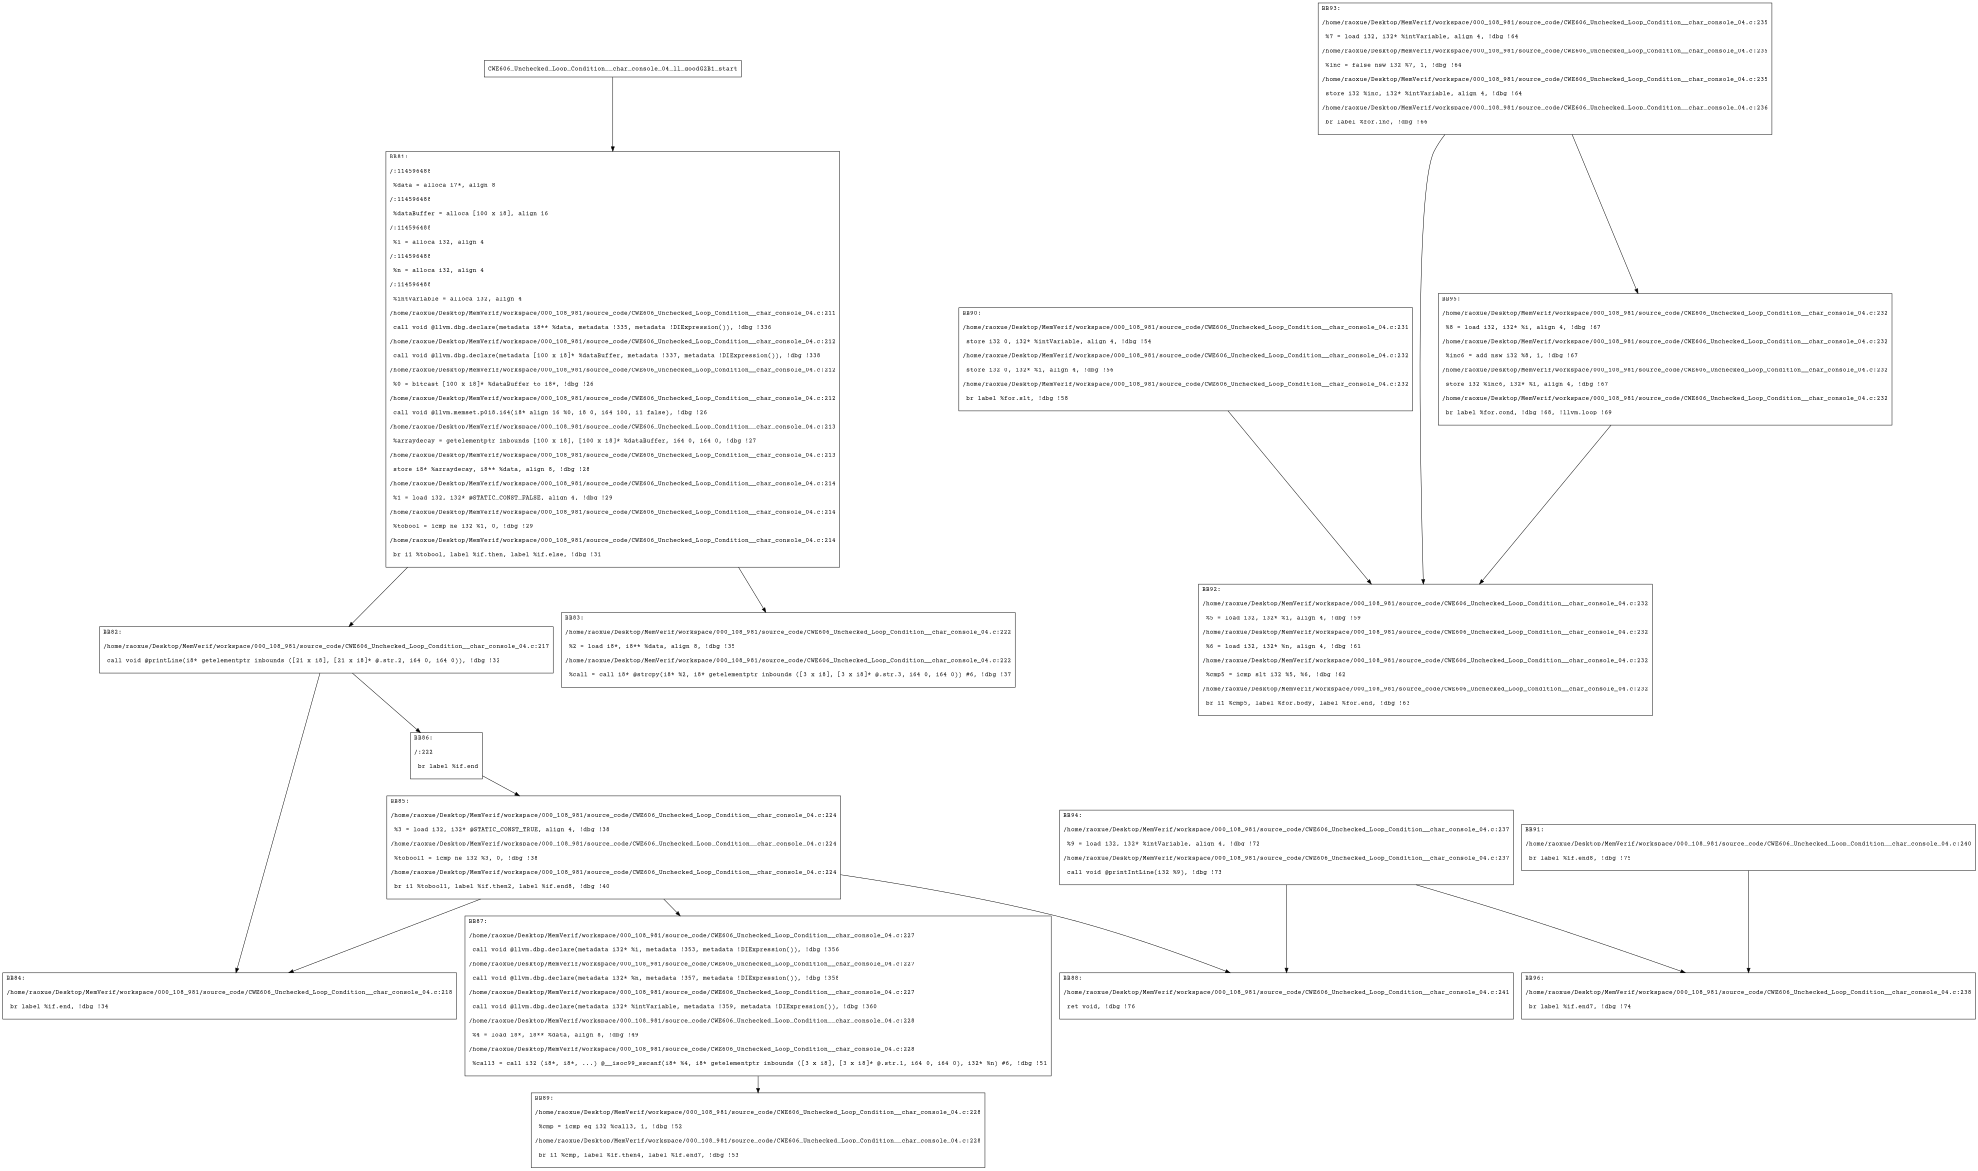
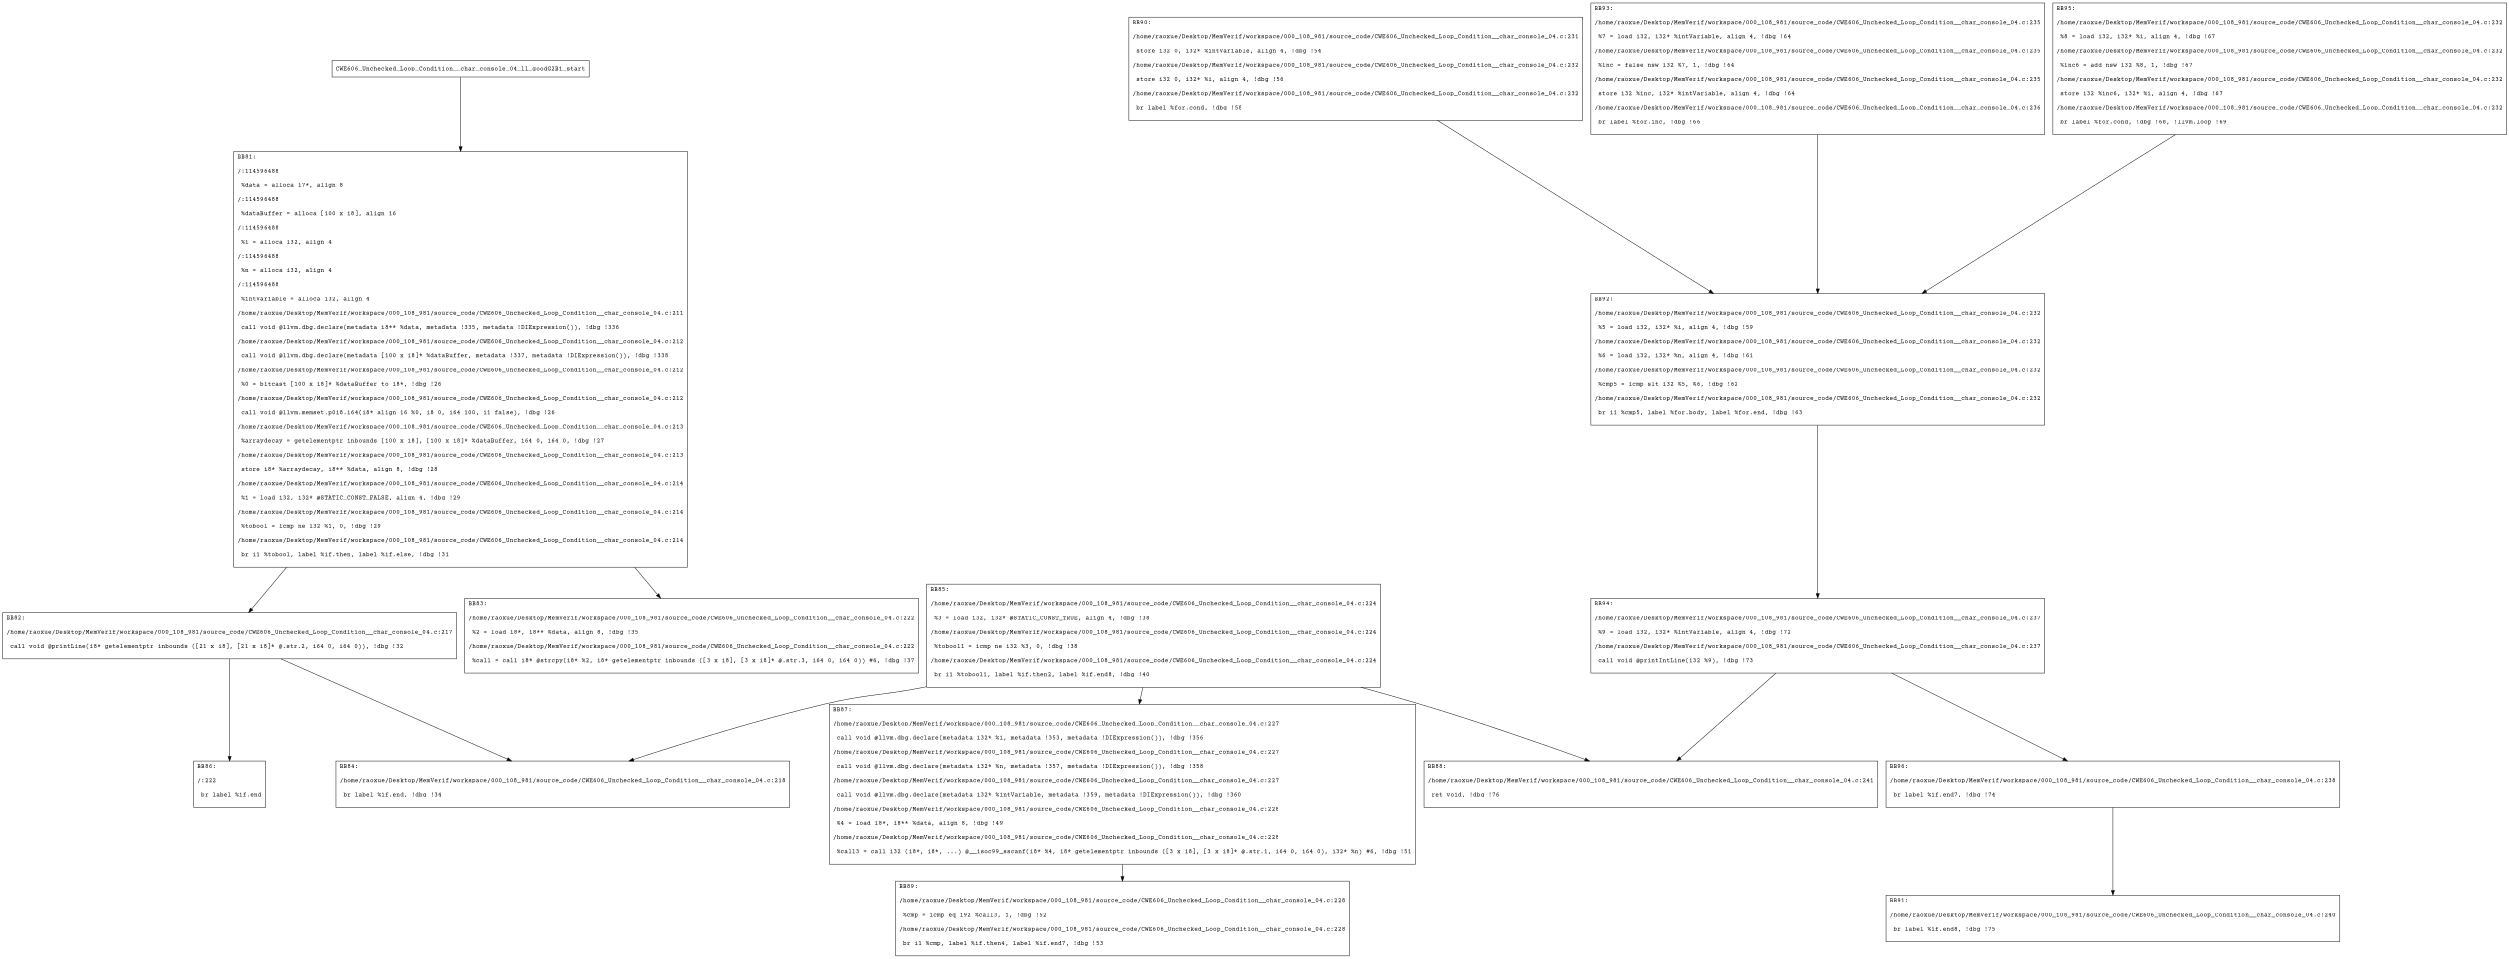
(1604, 212) -> none
(1016, 398) -> (1188, 107)
none -> (1818, 509)
(499, 785) -> none
(1749, 919) -> (2113, 849)
(609, 1126) -> (973, 915)
